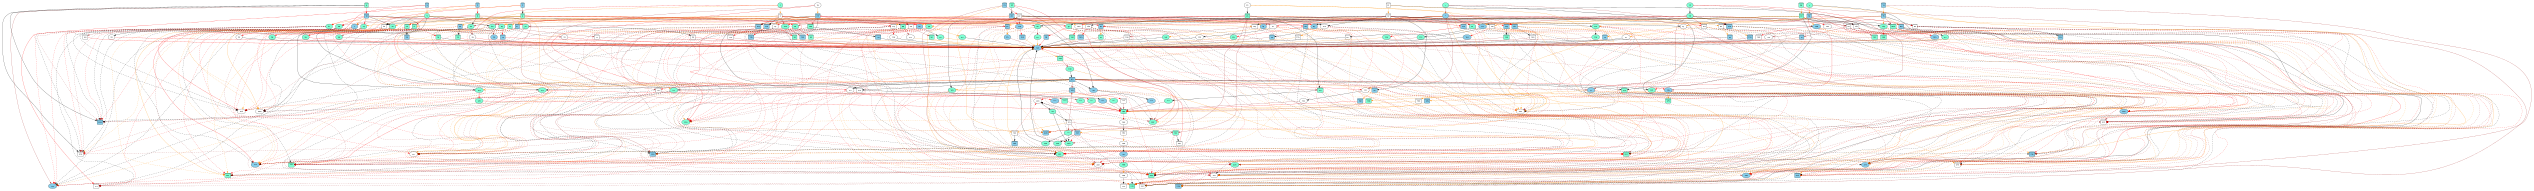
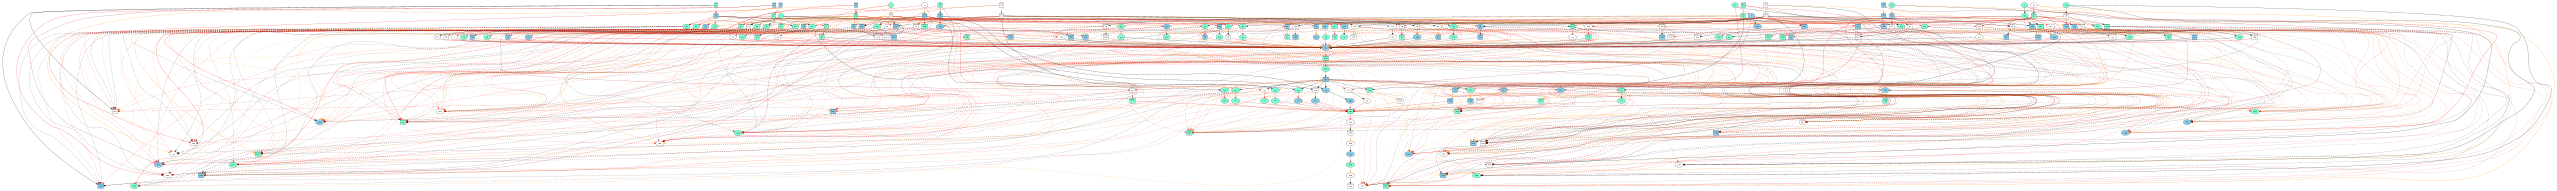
(1005, 5) -> (1001, 5)
(1045, 106) -> (2383, 156)
